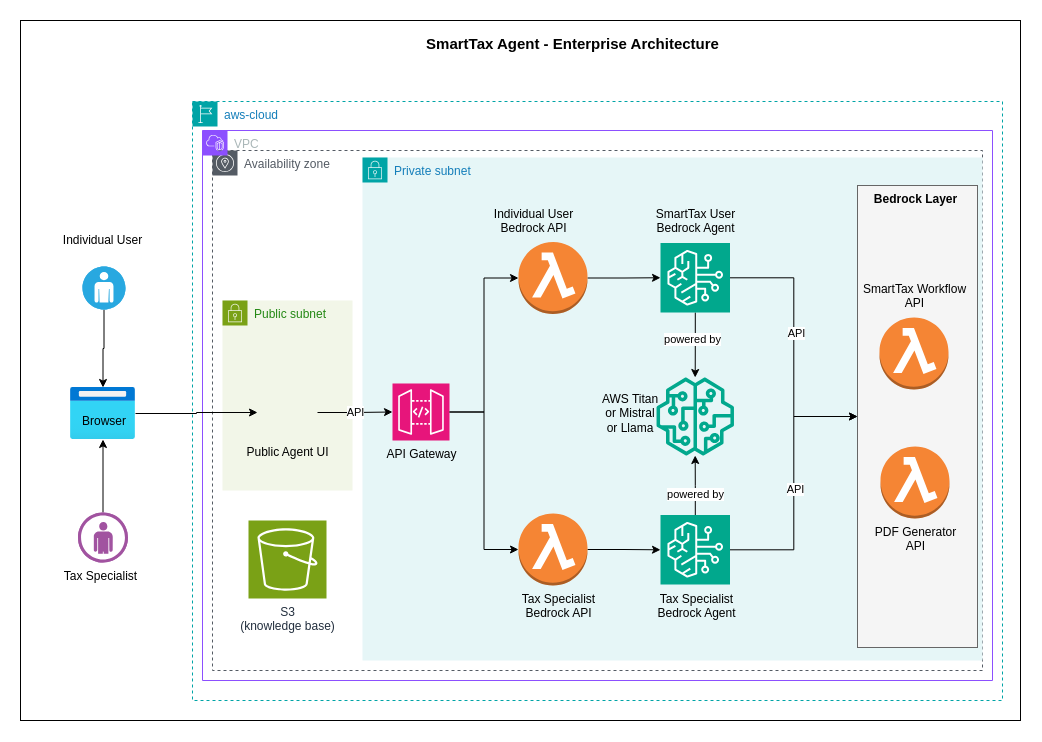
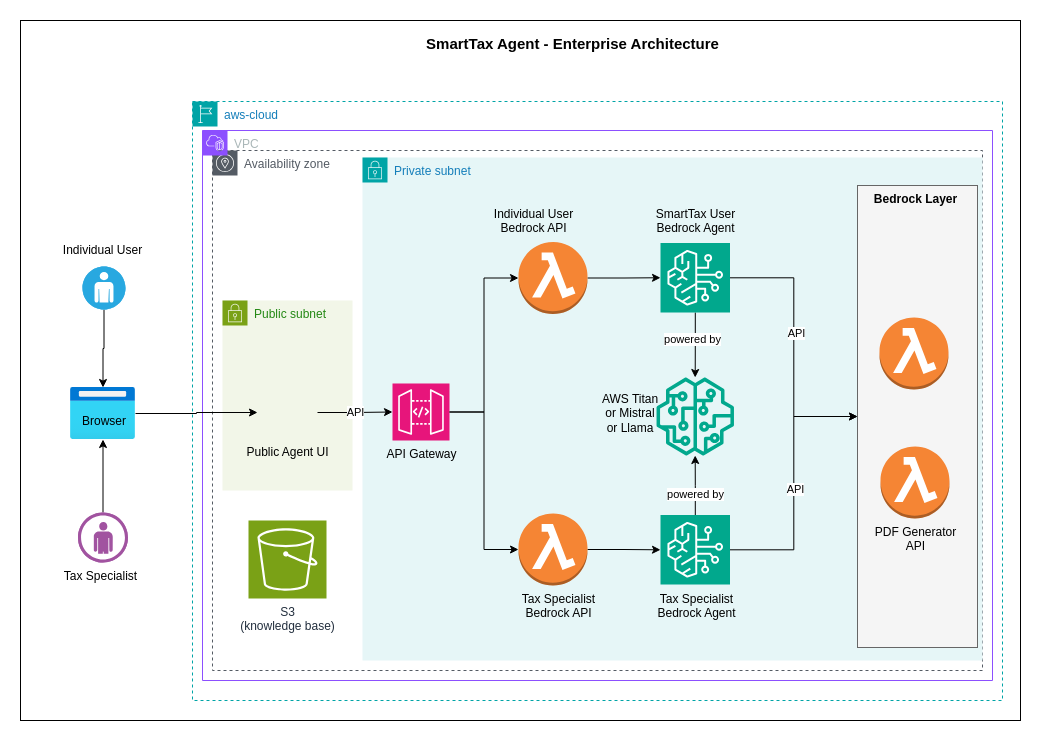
(103, 242) -> (103, 252)
(914, 291) -> none
